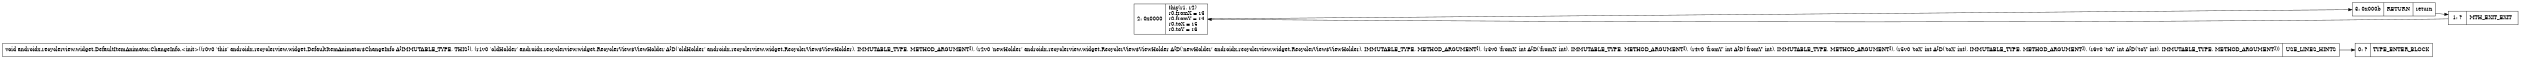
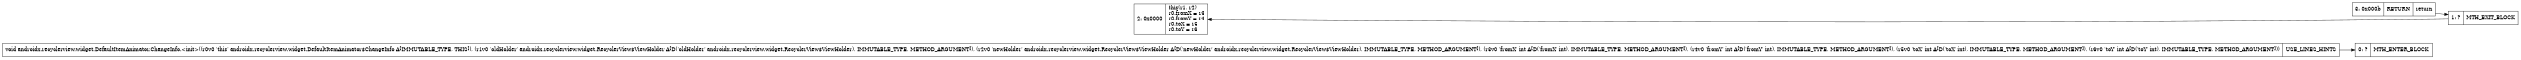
(1778, 14) -> none
(2491, 18) -> (2491, 18)
(2401, 50) -> (2401, 50)
